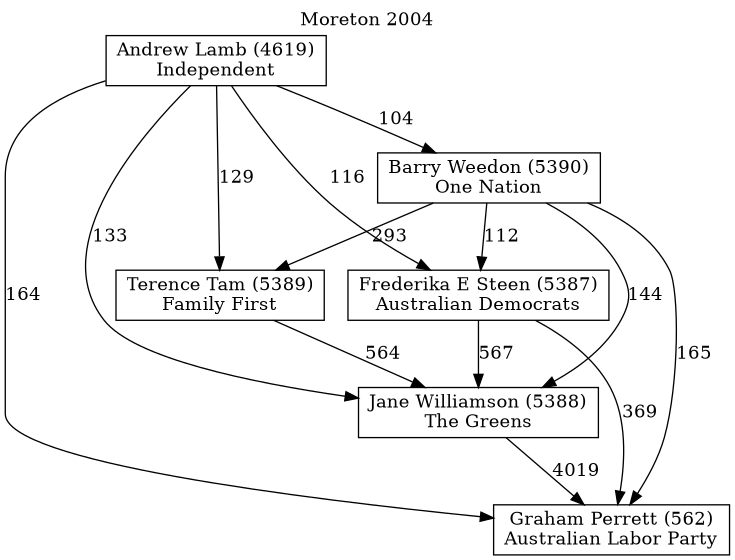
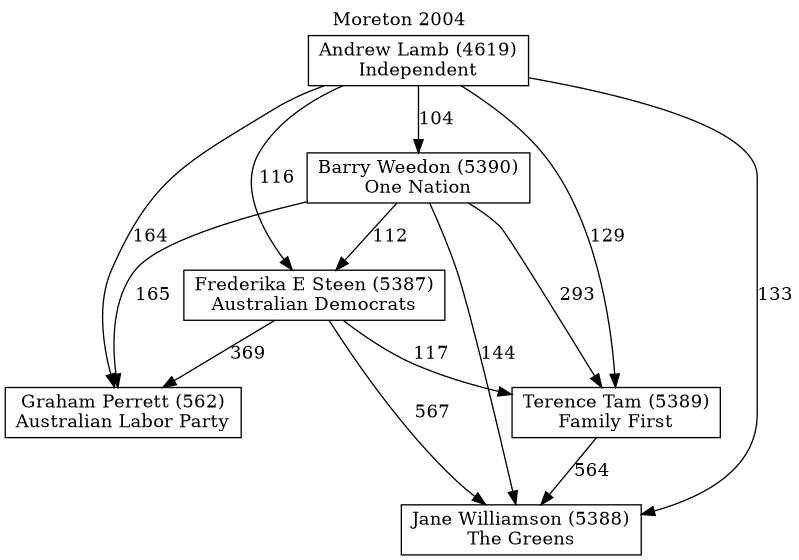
none -> (417, 365)
(540, 467) -> none
